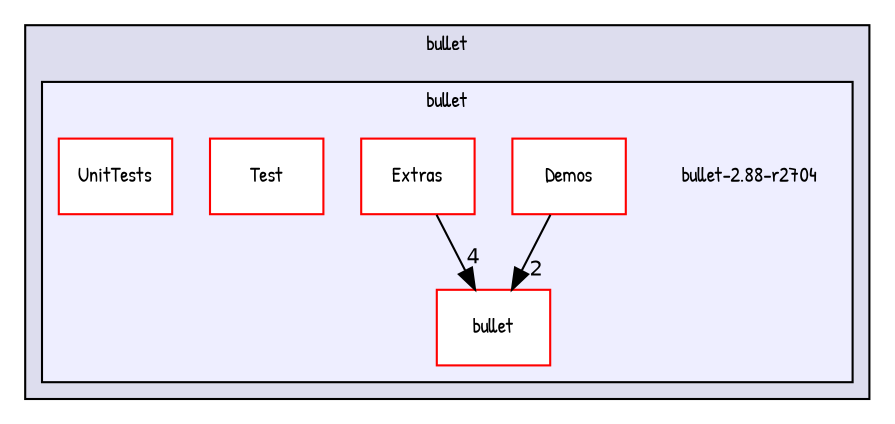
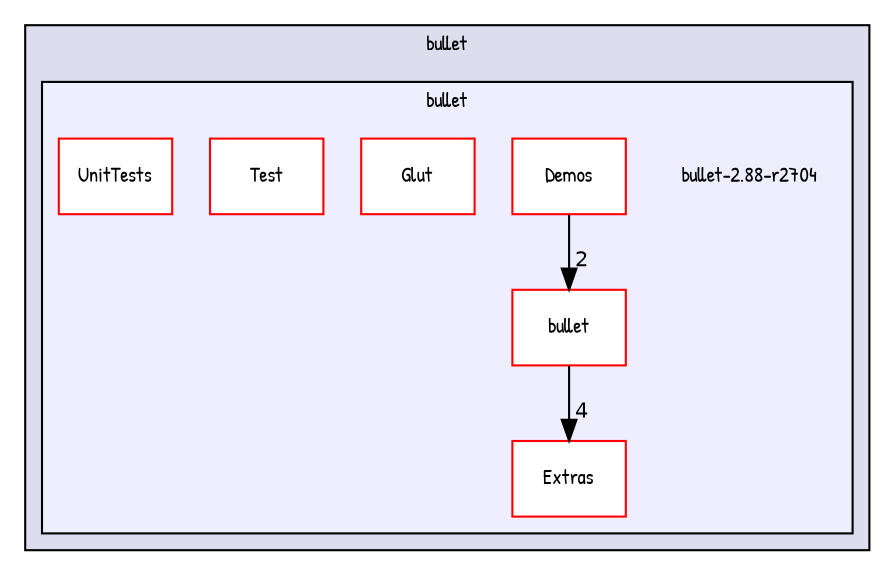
none -> (418, 176)
(451, 243) -> (569, 393)
